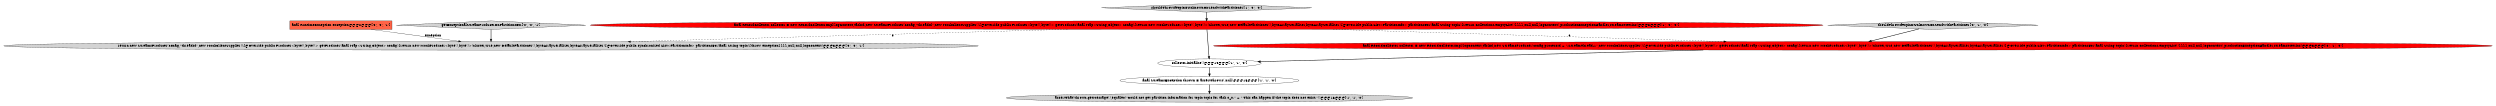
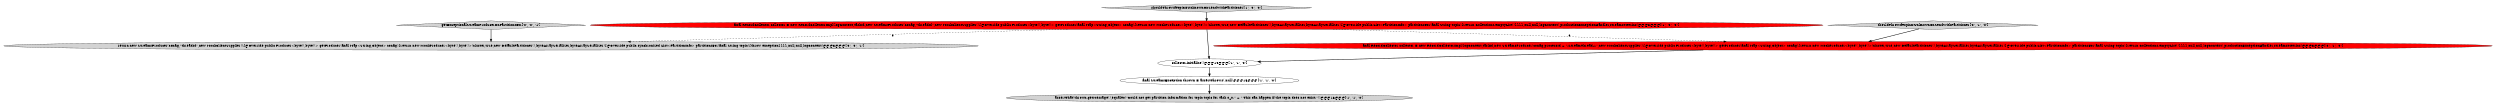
(341, 25) -> none
